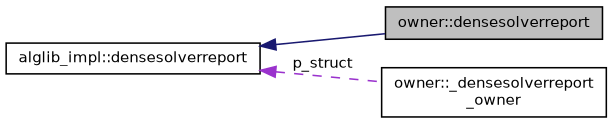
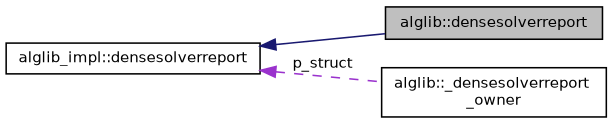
(494, 23) -> (494, 23)
(494, 92) -> (494, 92)
